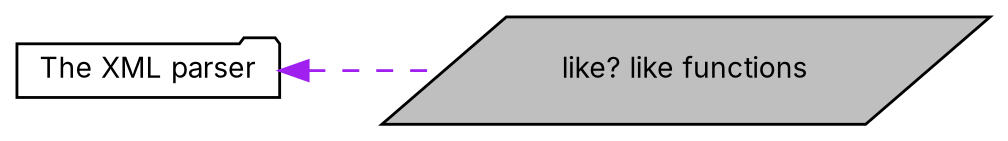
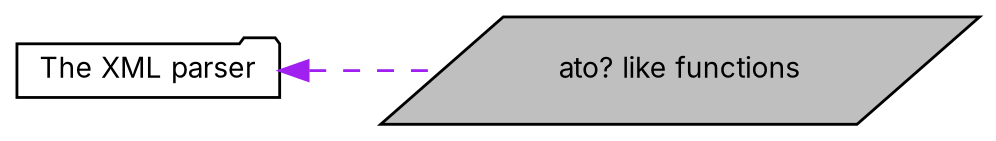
(686, 71) -> (680, 71)
